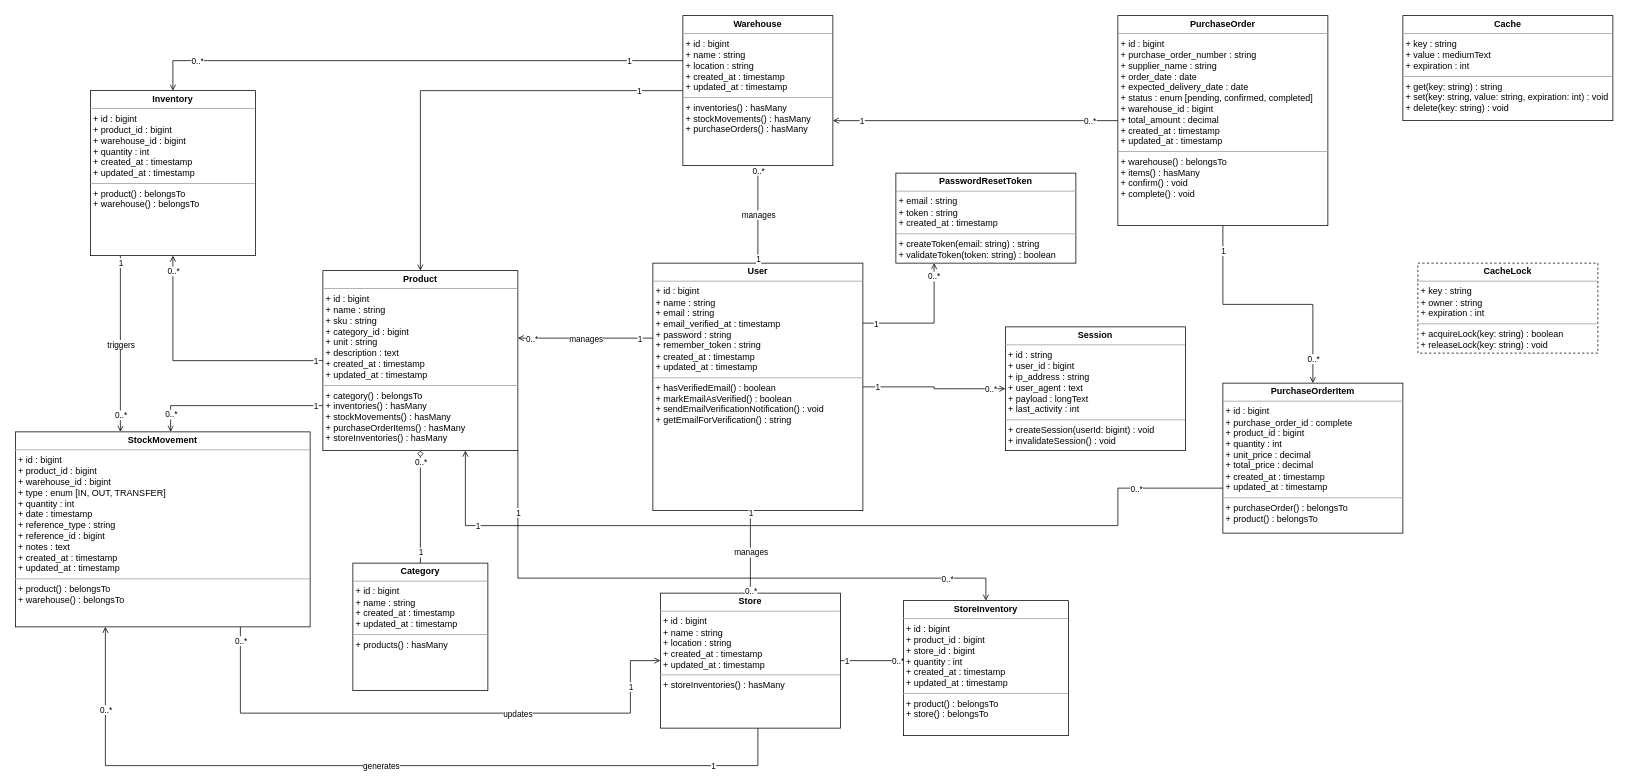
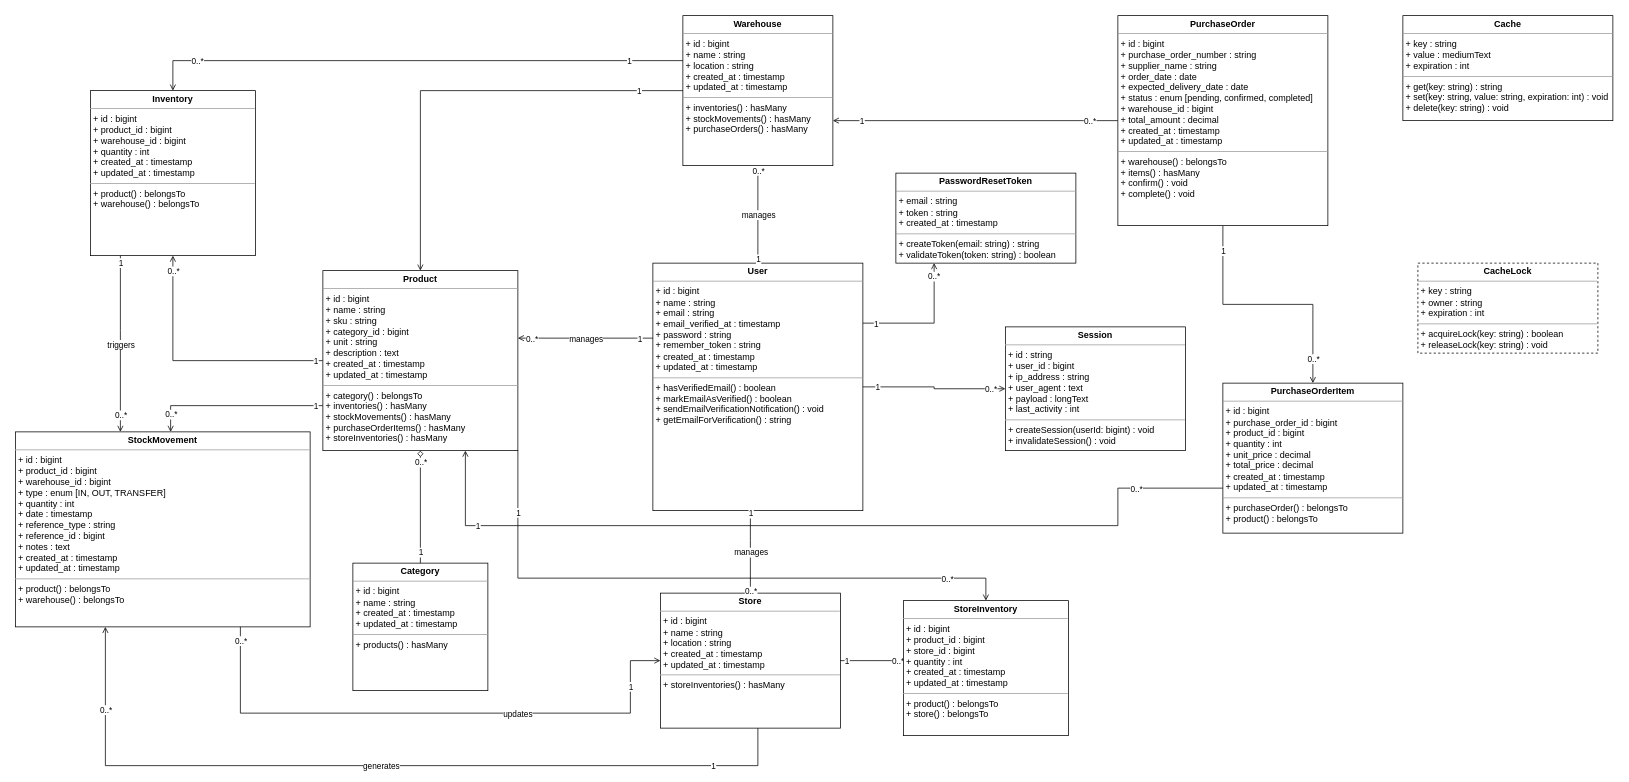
(1291, 442) -> (1290, 442)
